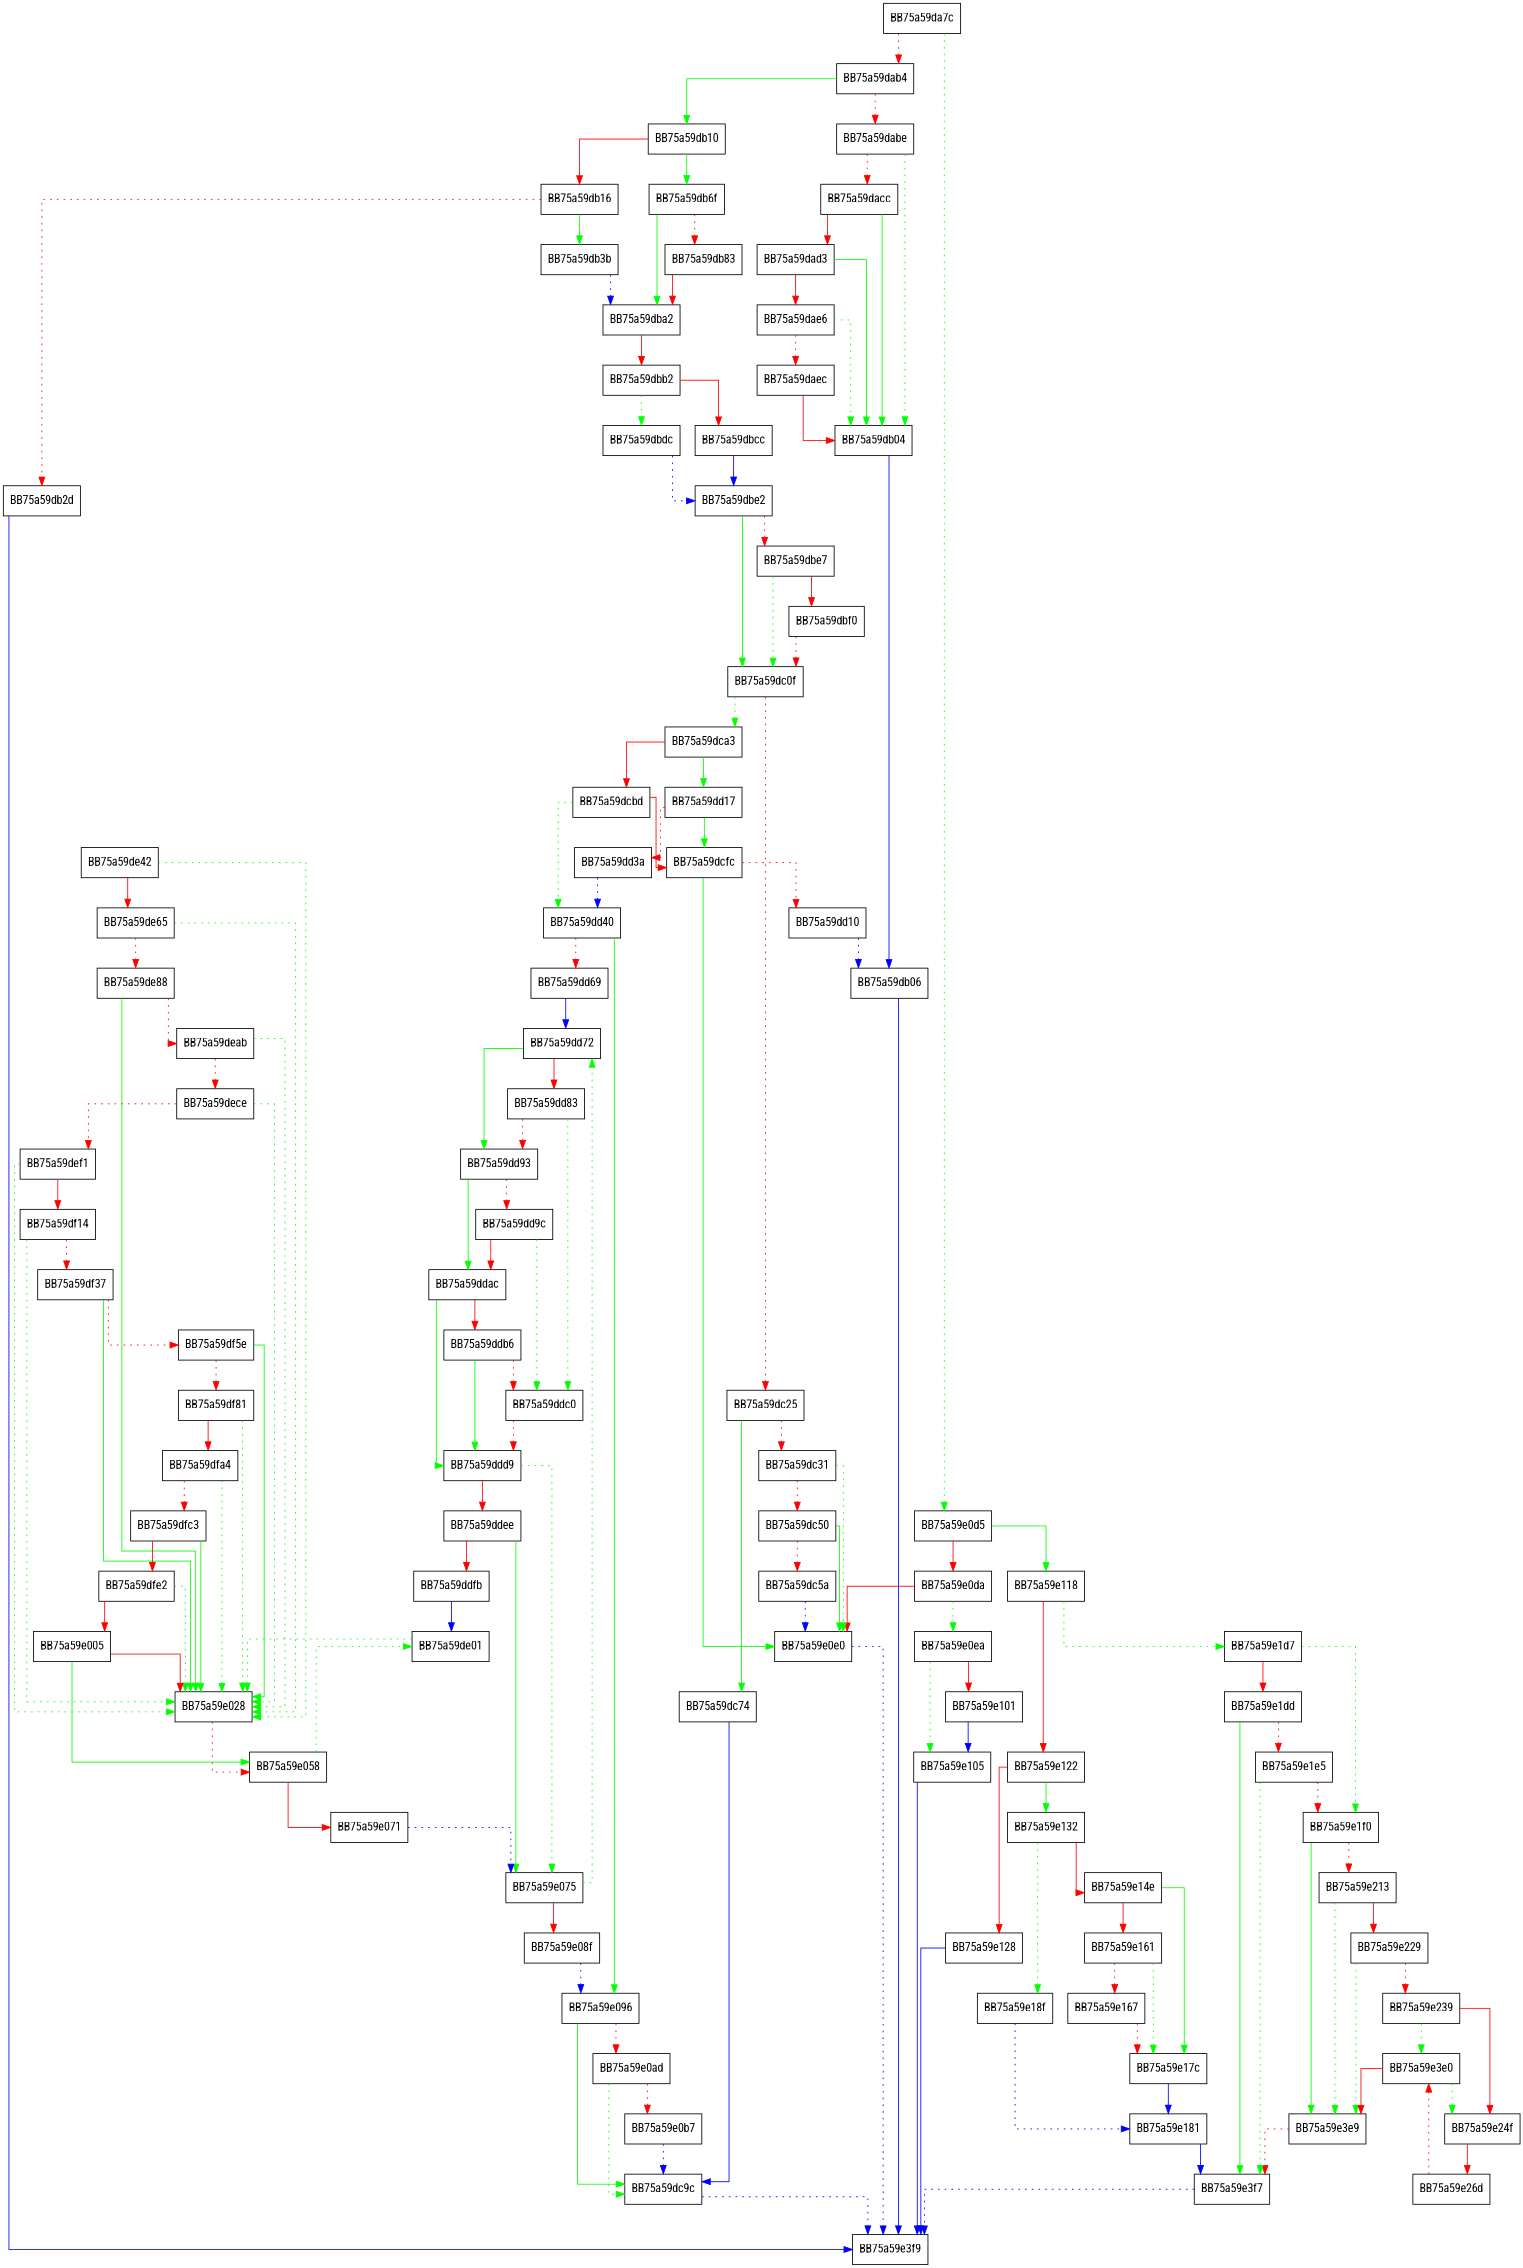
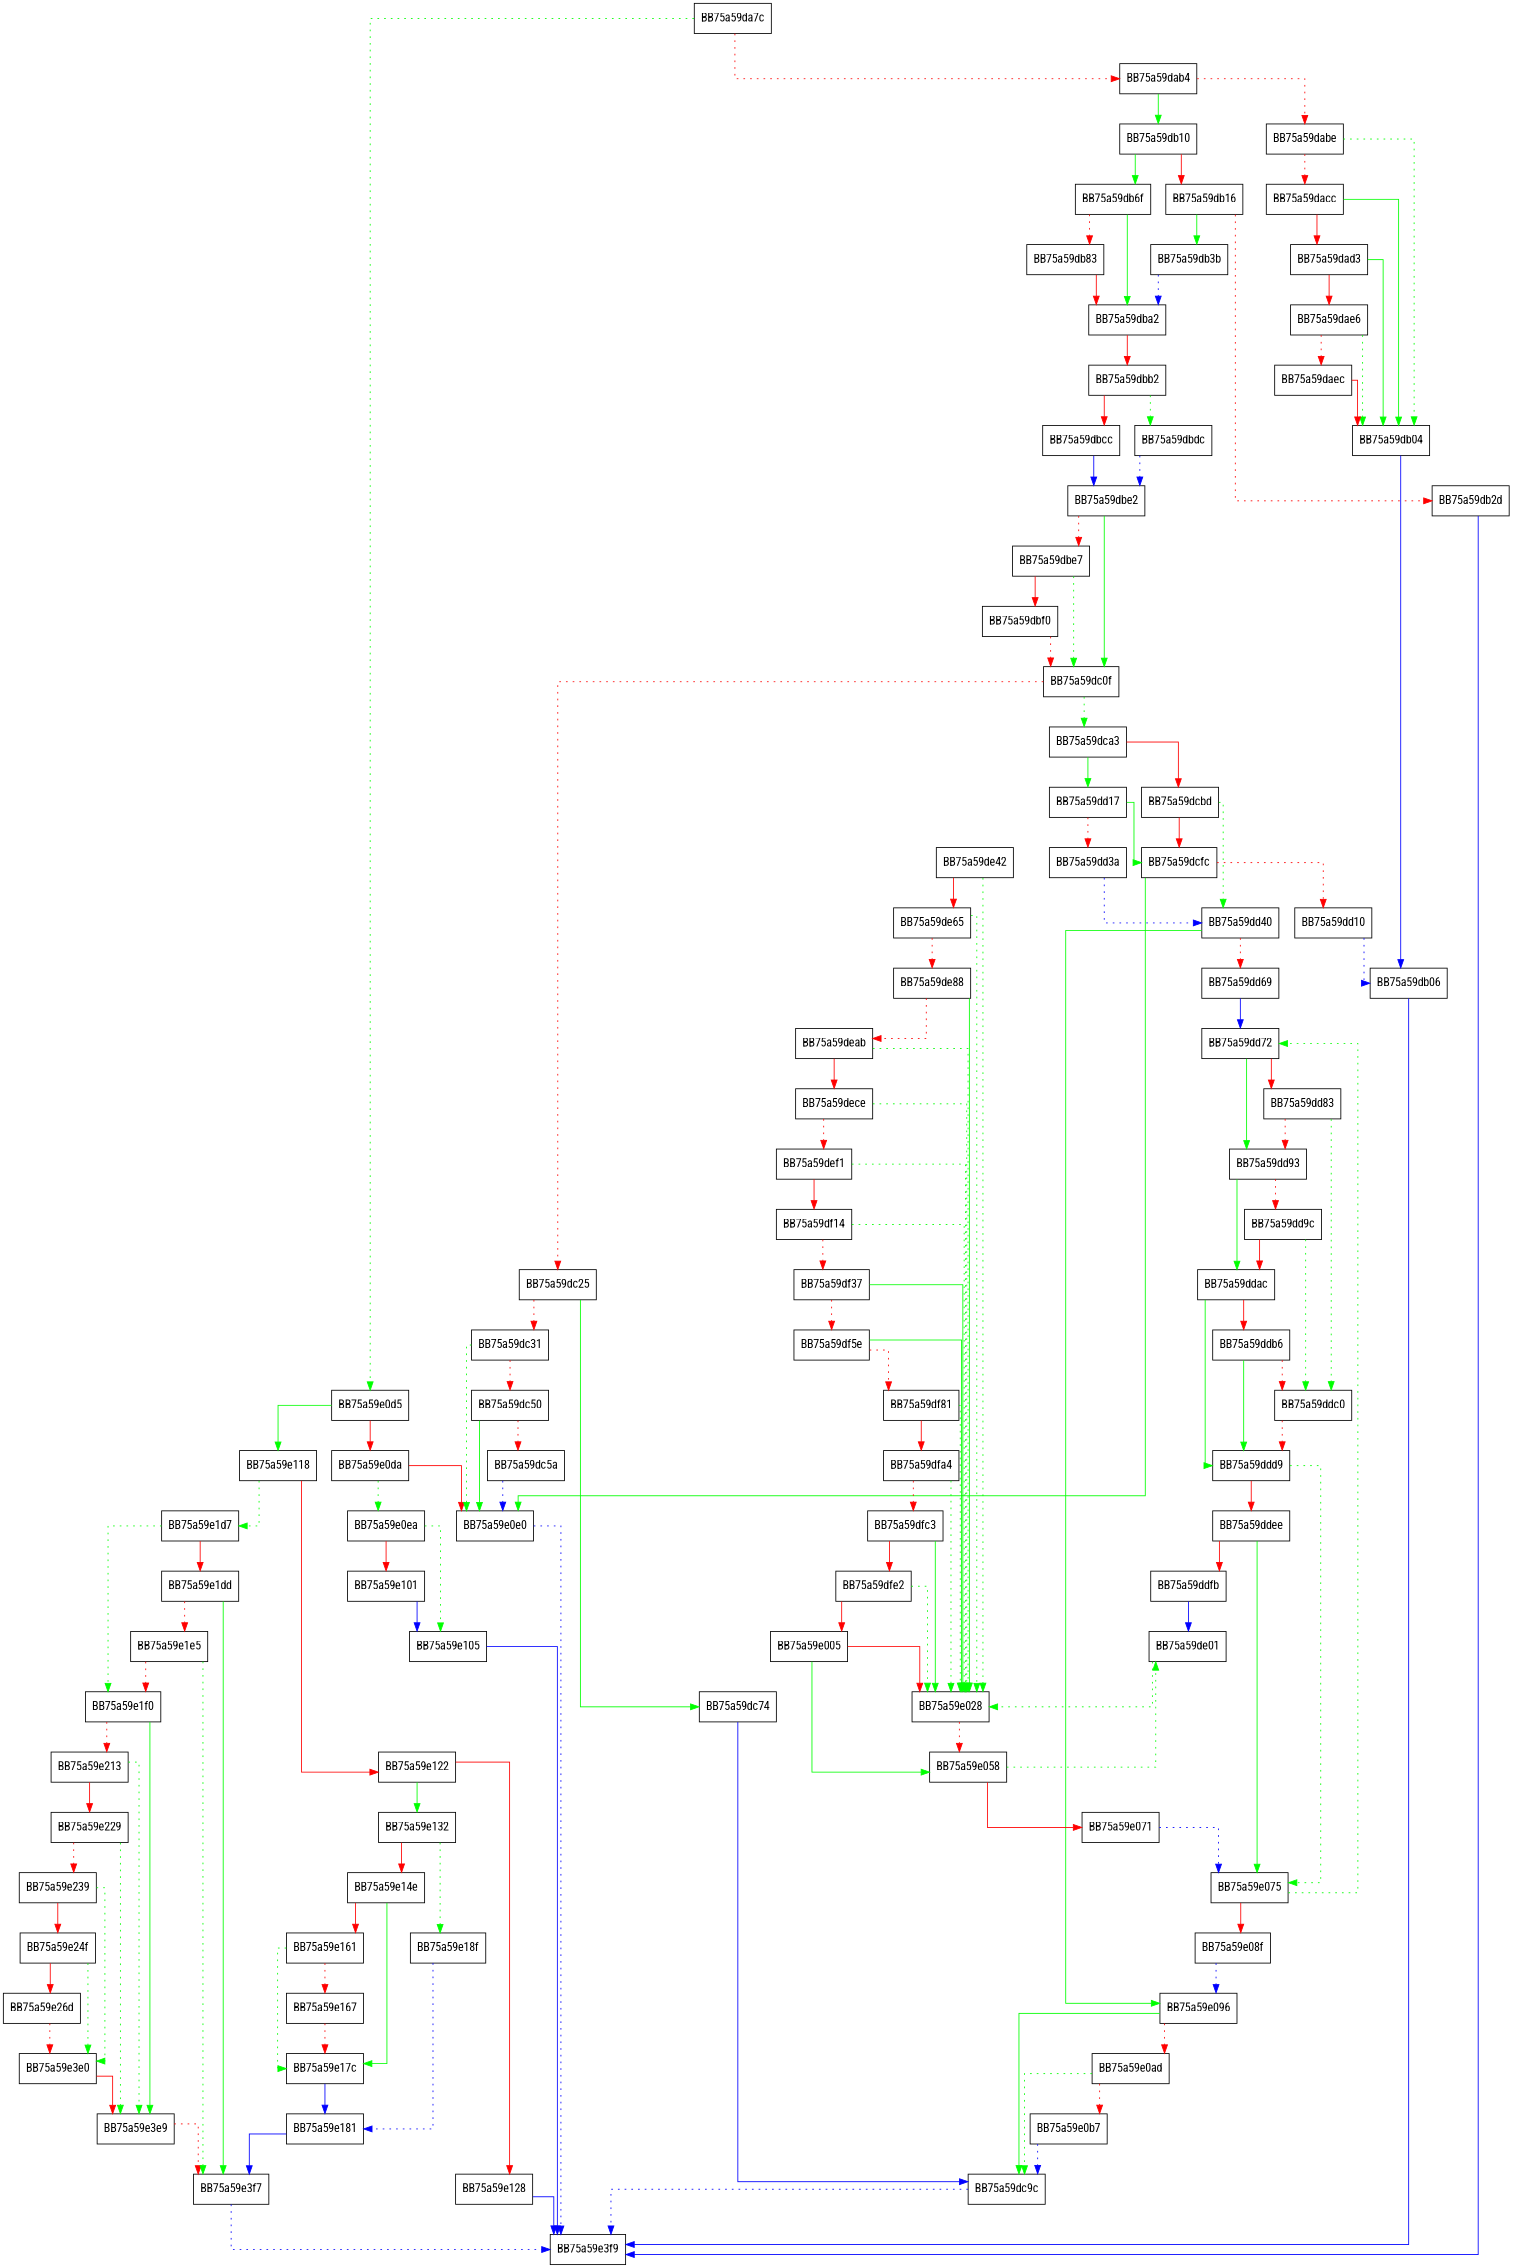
(215, 1069) -> (834, 1069)
(1452, 2094) -> (88, 2004)
